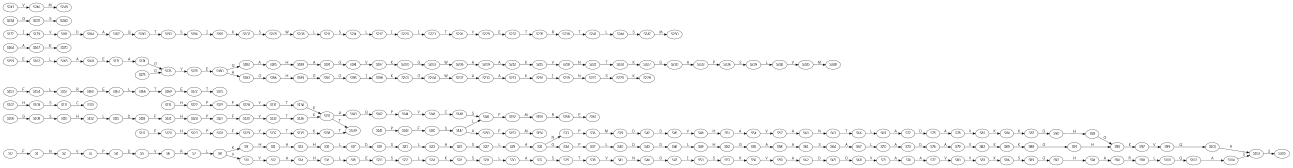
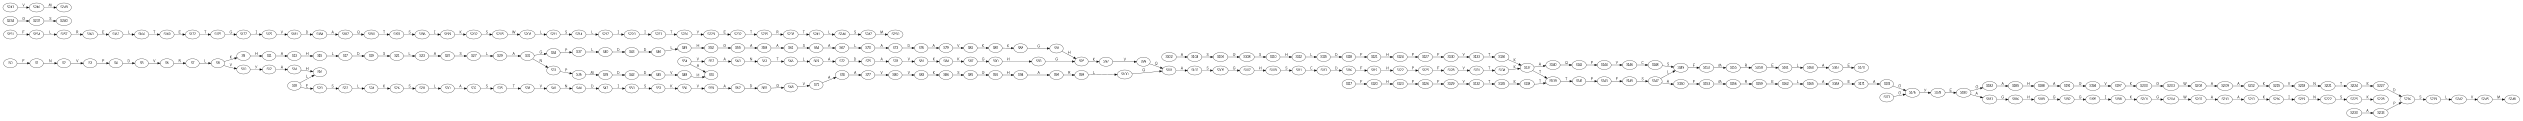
none -> (229, 34)
(659, 65) -> (2393, 92)
none -> (1796, 68)
none -> (1233, 70)
none -> (1349, 70)
none -> (1565, 81)
none -> (1745, 84)
(566, 117) -> (1759, 68)
(739, 134) -> (697, 68)
(1242, 157) -> (1206, 57)
(339, 160) -> (306, 80)
(1179, 160) -> (1146, 73)
